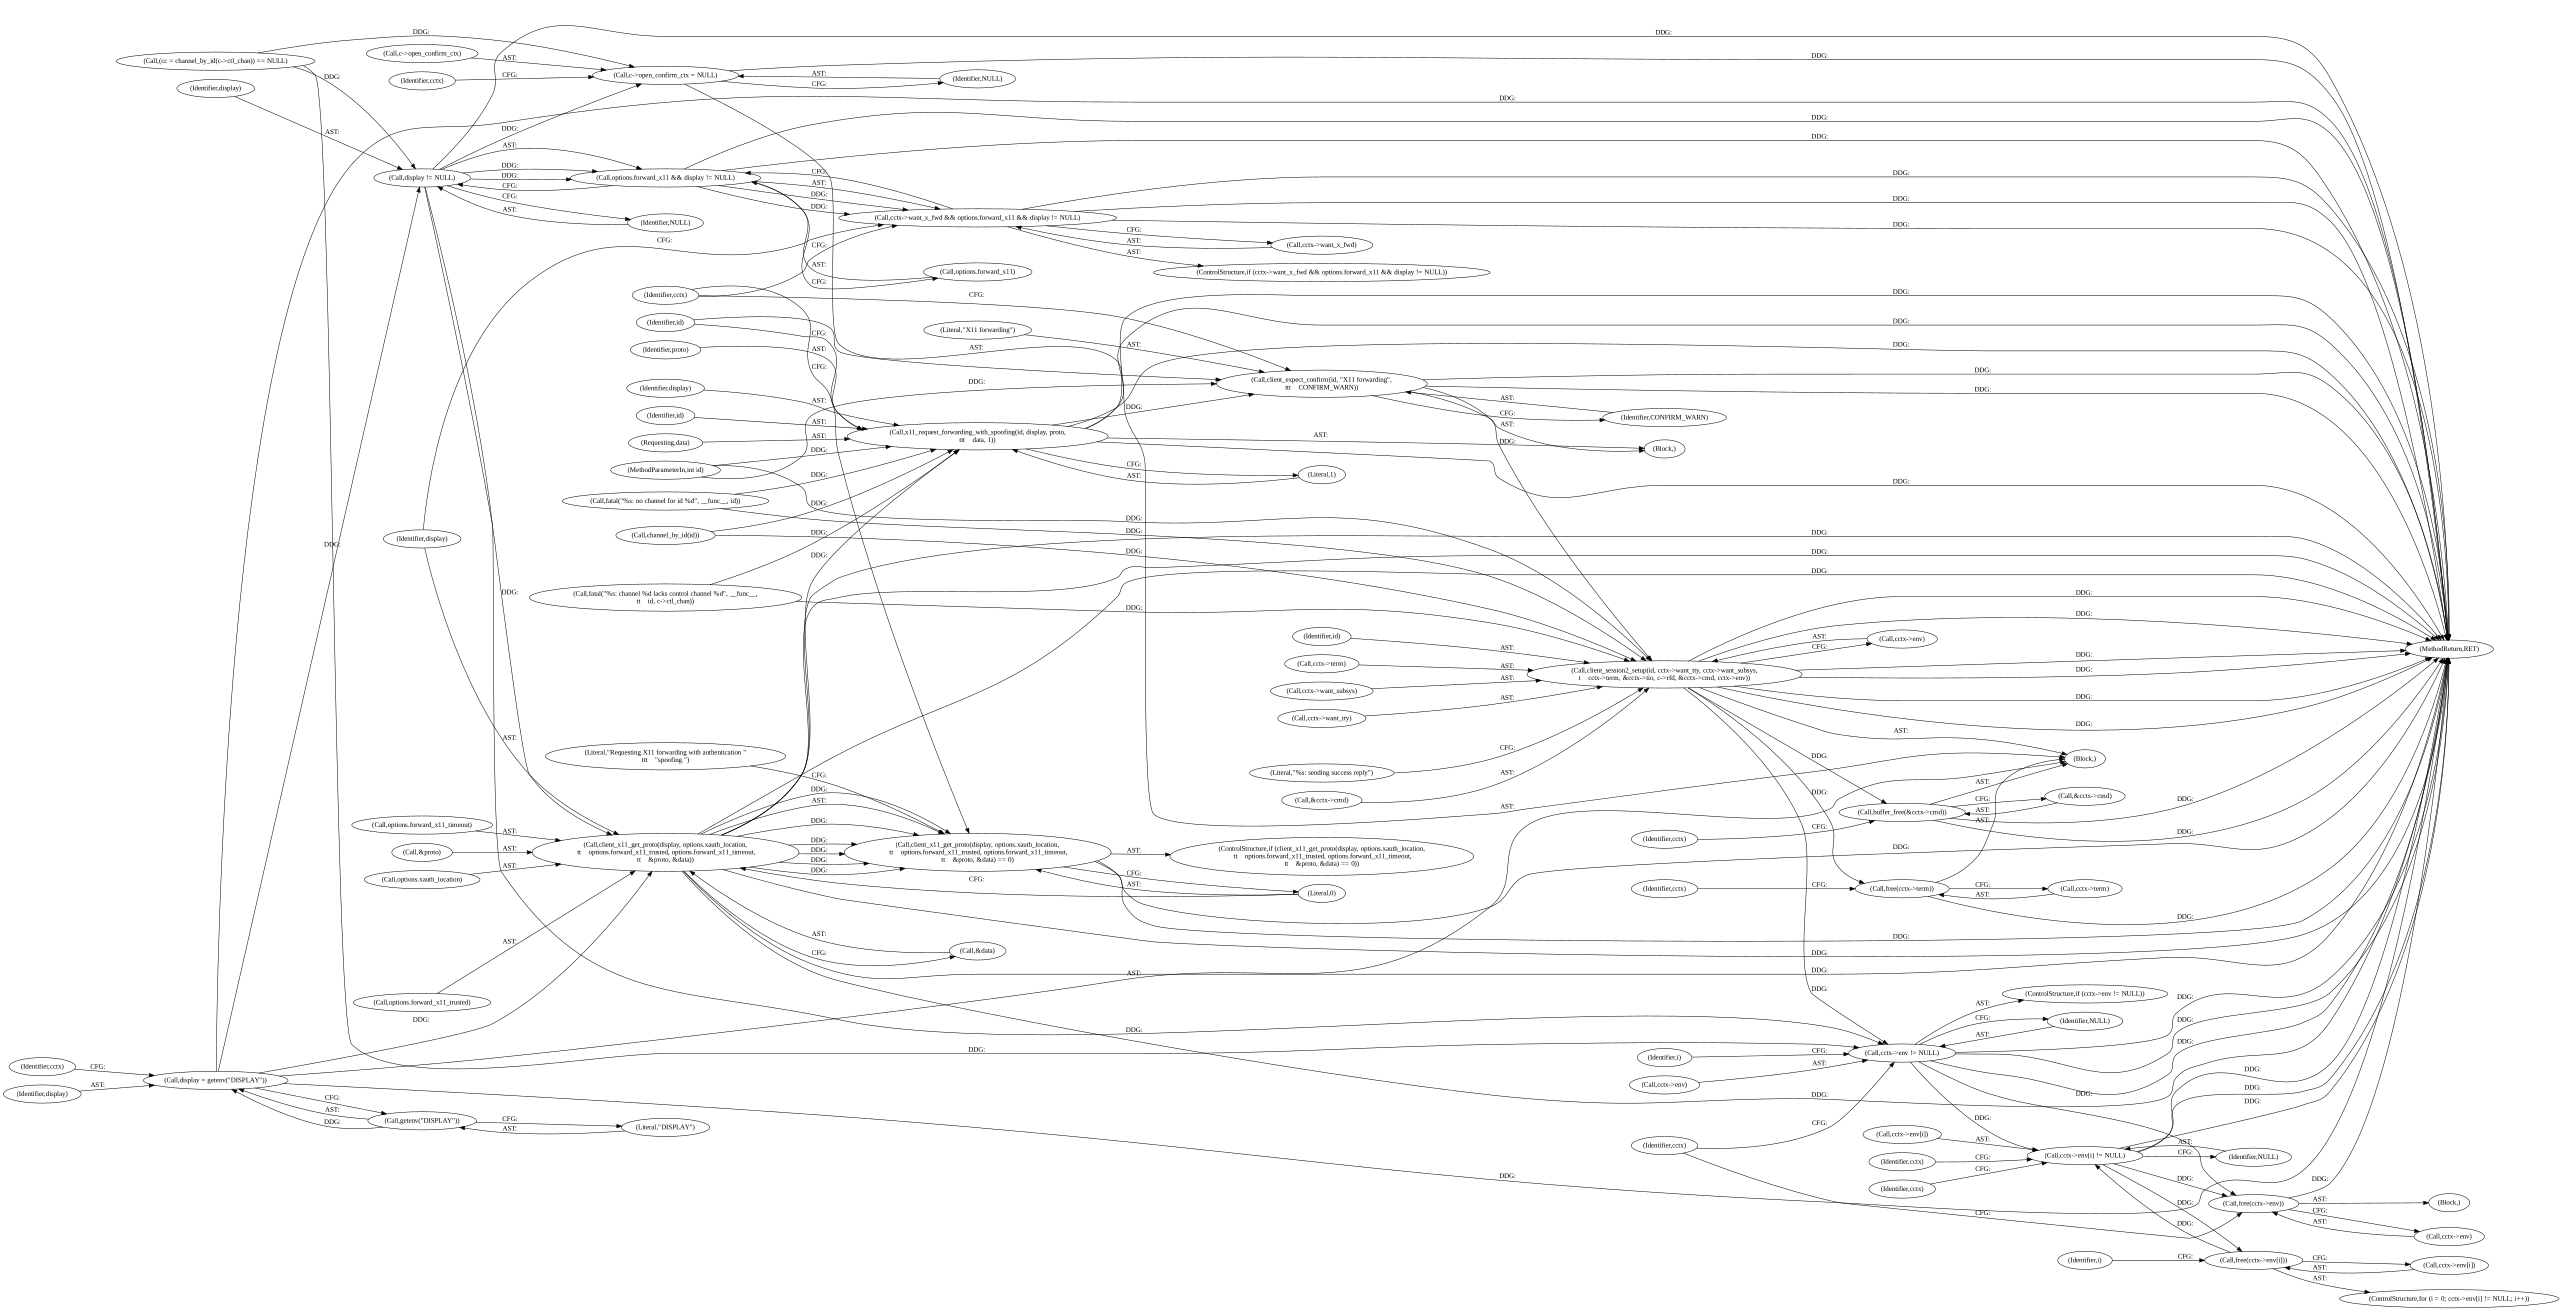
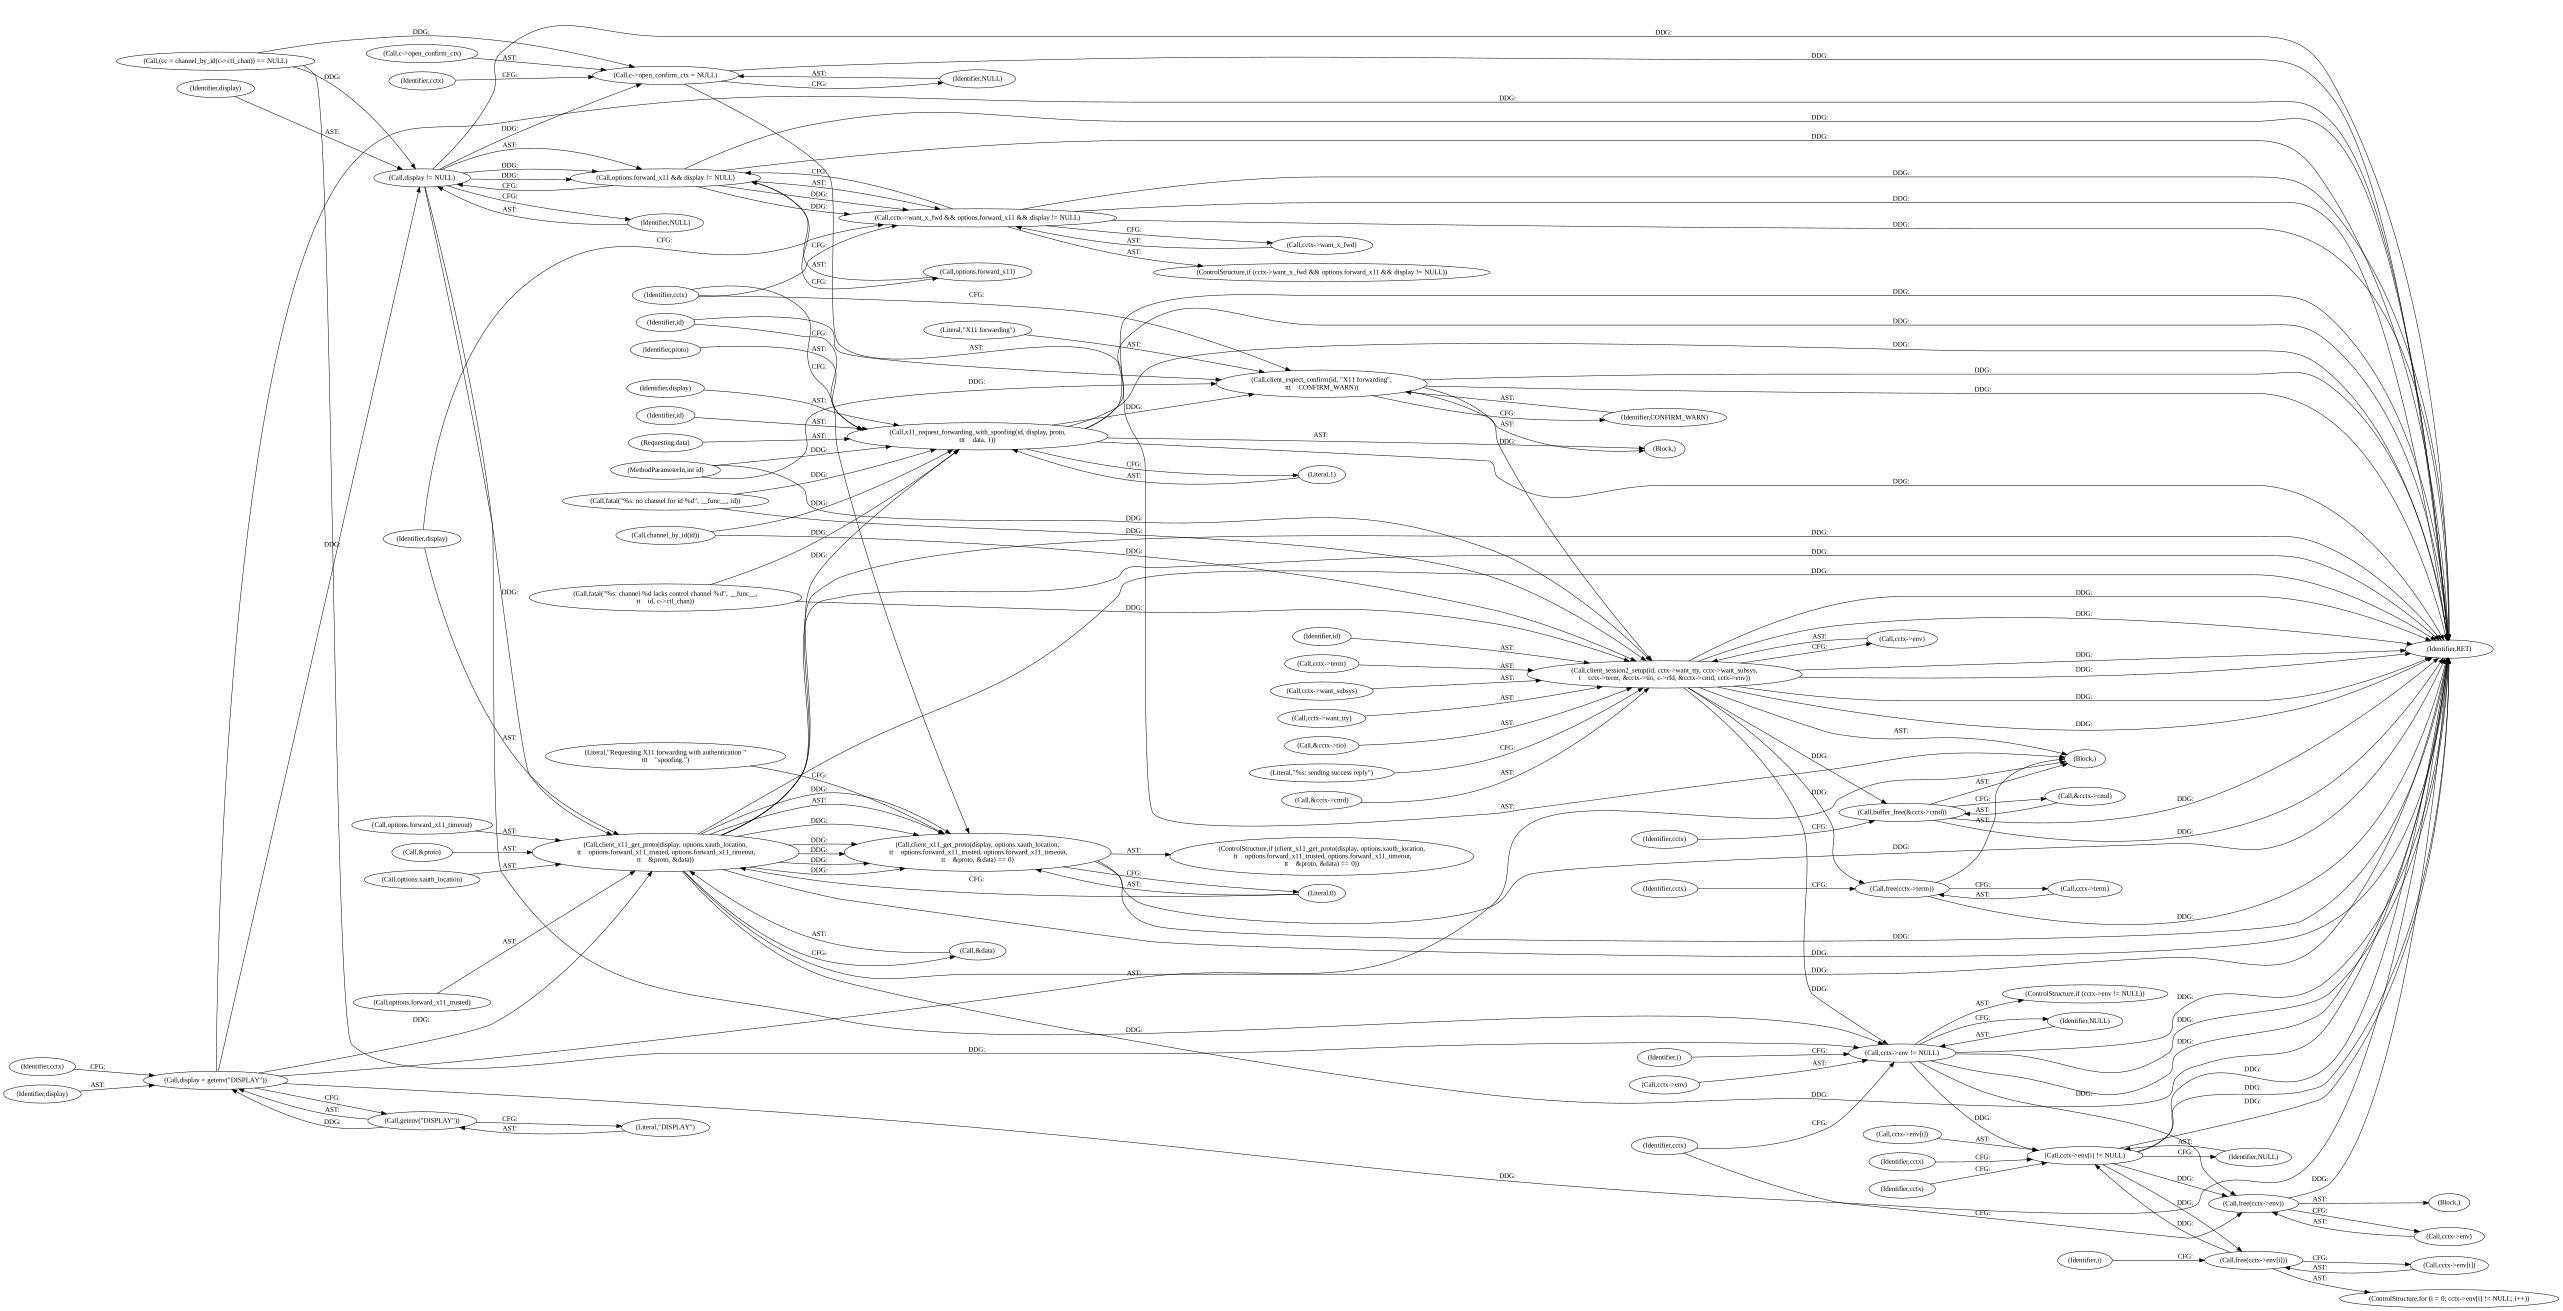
(2449, 649) -> (2449, 649)
none -> (1322, 746)
